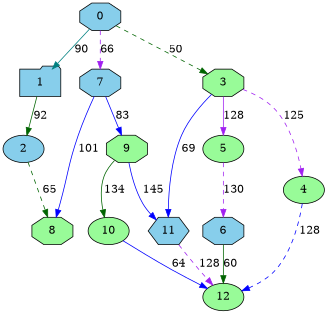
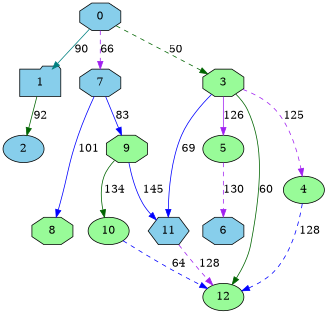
(234, 116) -> (234, 116)
(37, 186) -> none
(223, 260) -> (259, 185)
(161, 264) -> (161, 264)
